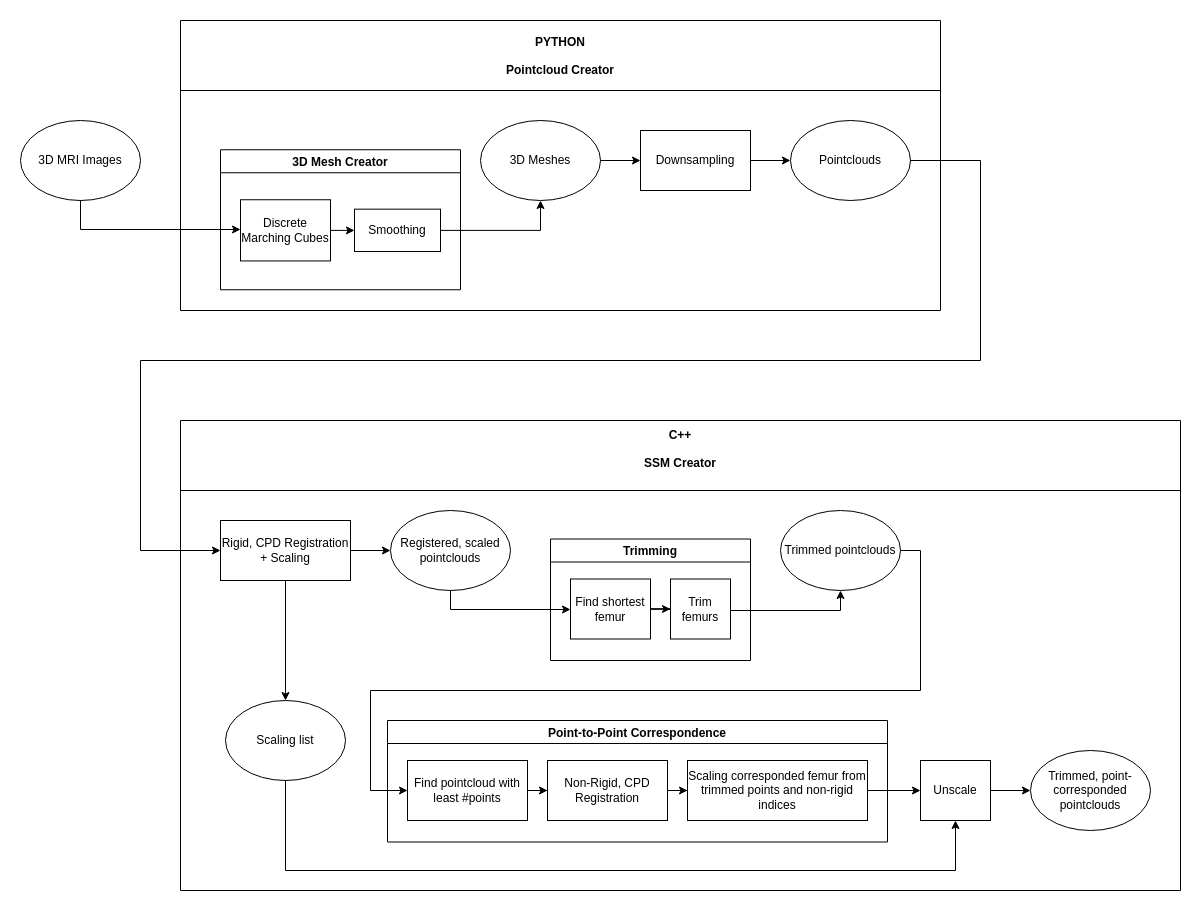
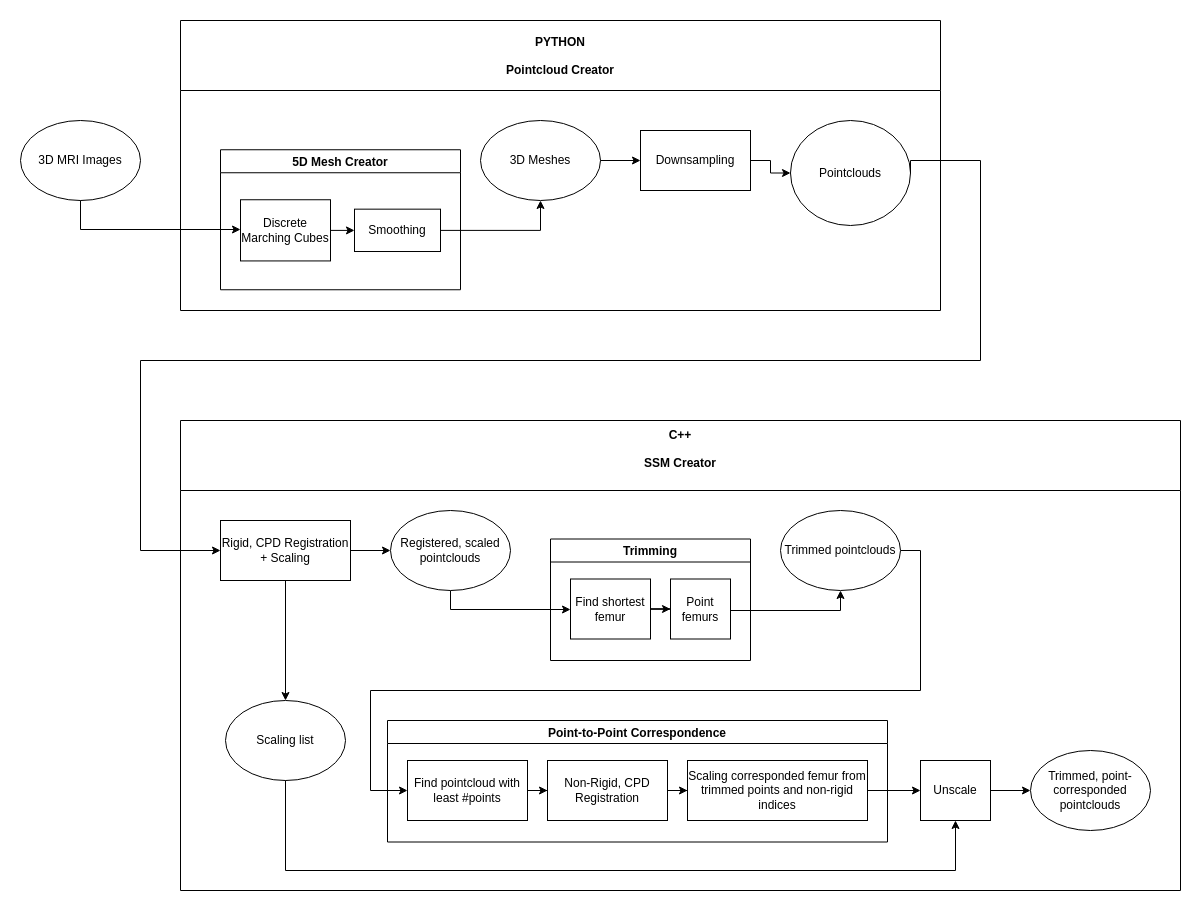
(851, 161) -> (851, 173)
(340, 162) -> (340, 162)
(701, 610) -> (701, 610)
